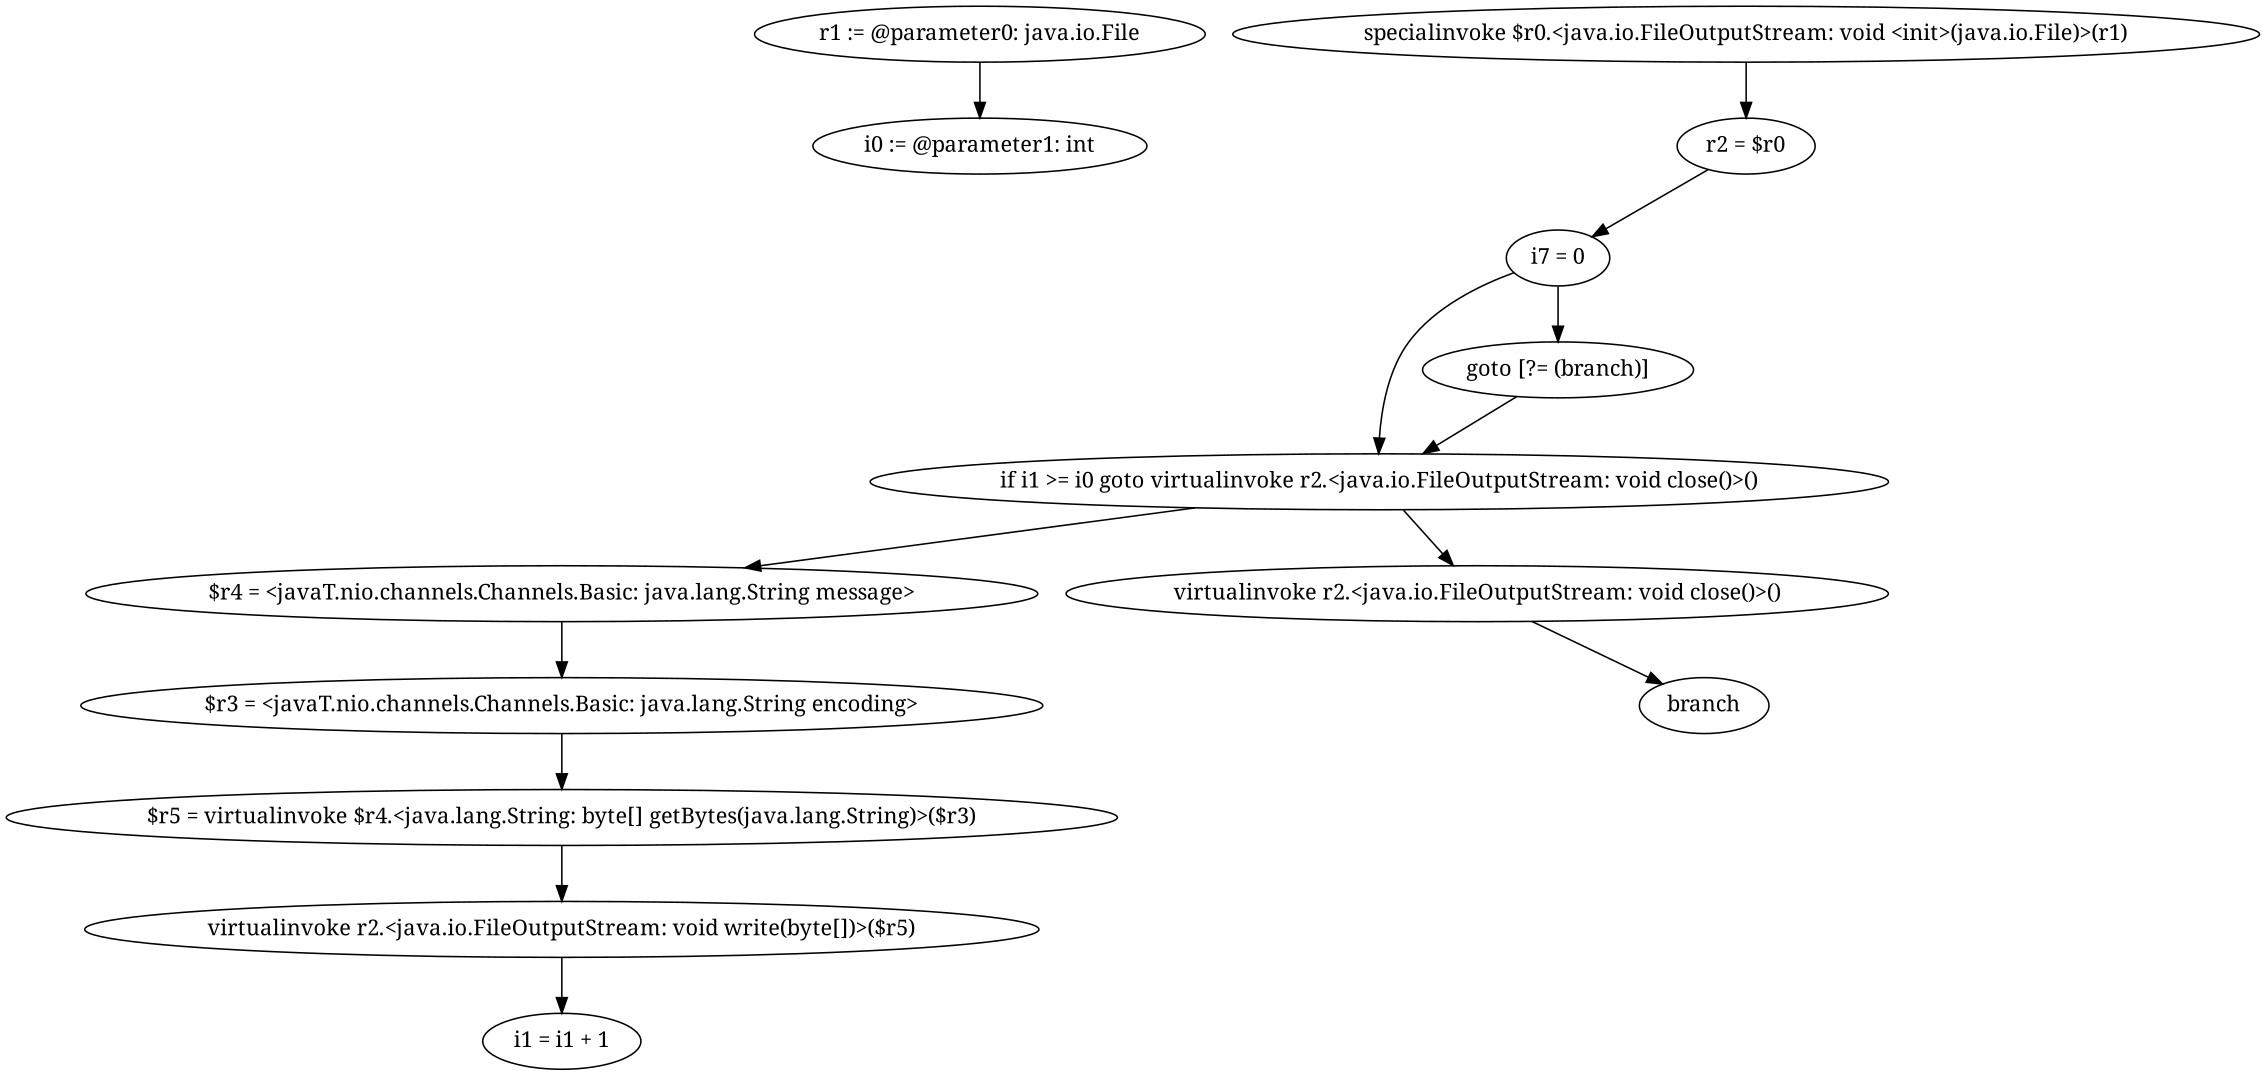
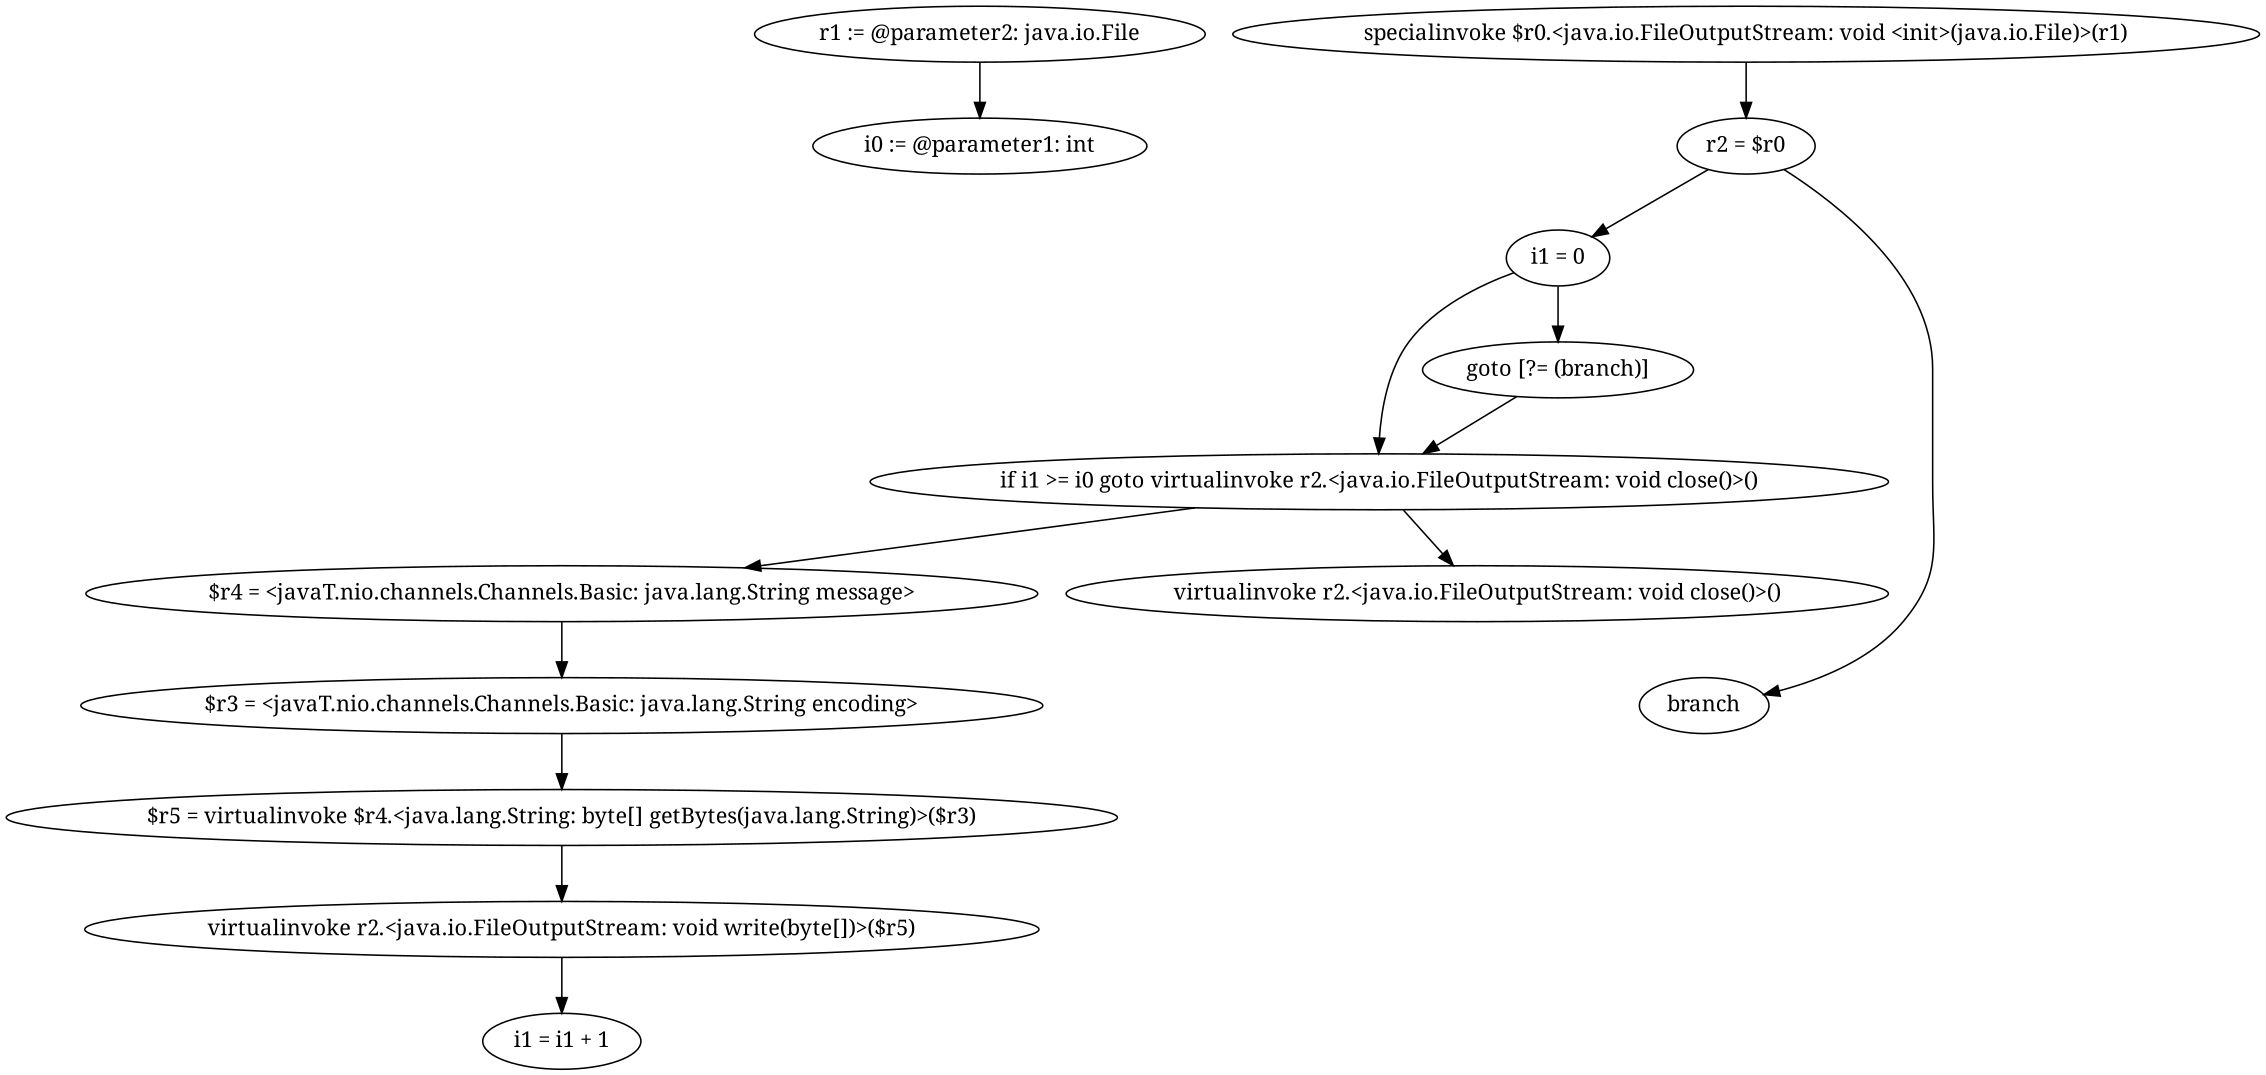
(980, 34) -> (980, 34)
(1558, 258) -> (1558, 258)
(1590, 649) -> (1933, 442)
